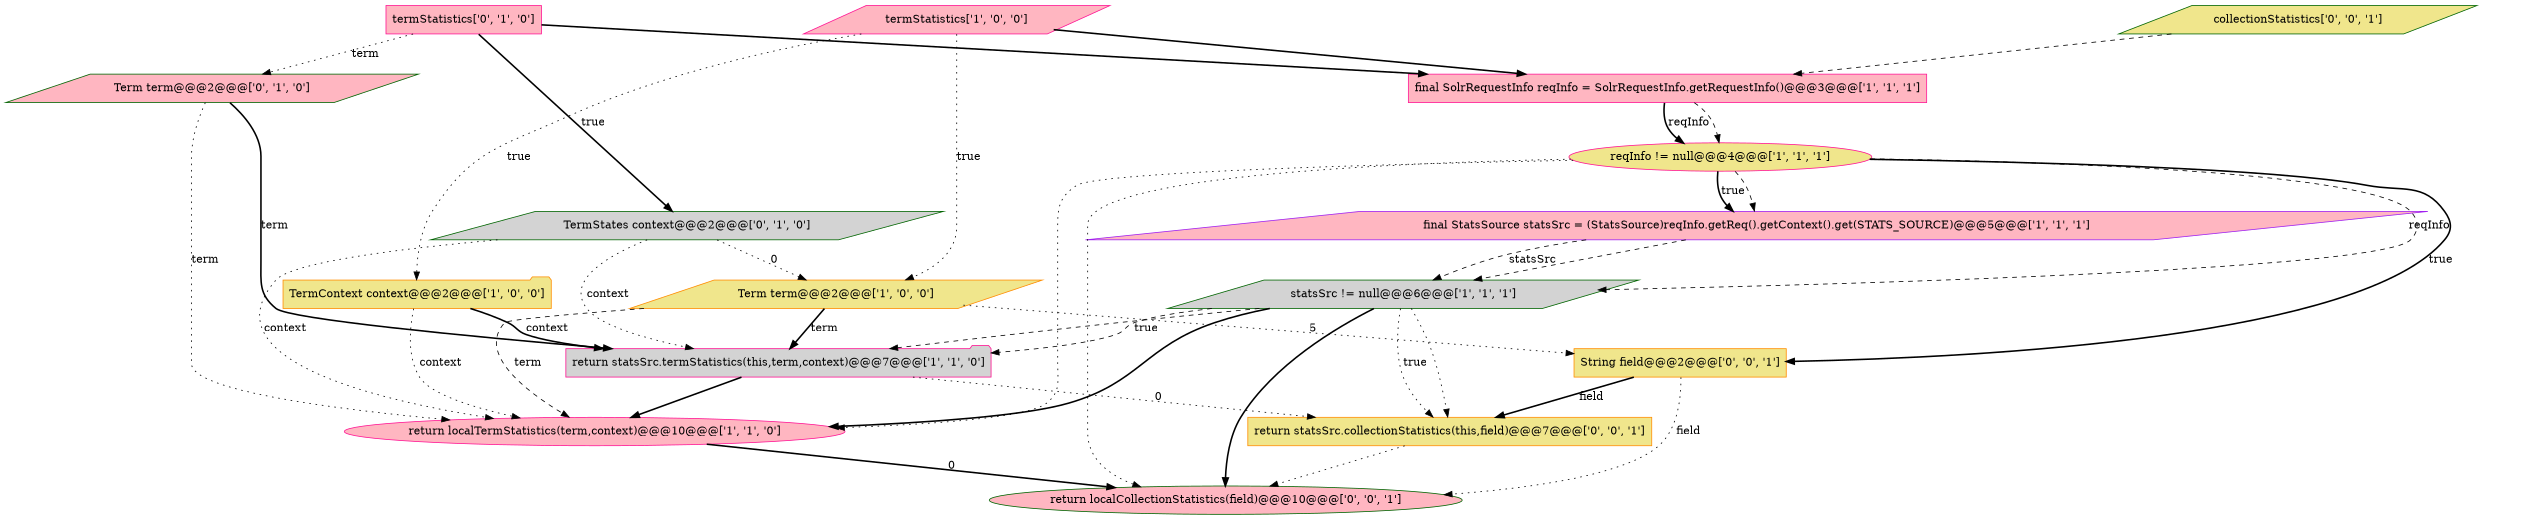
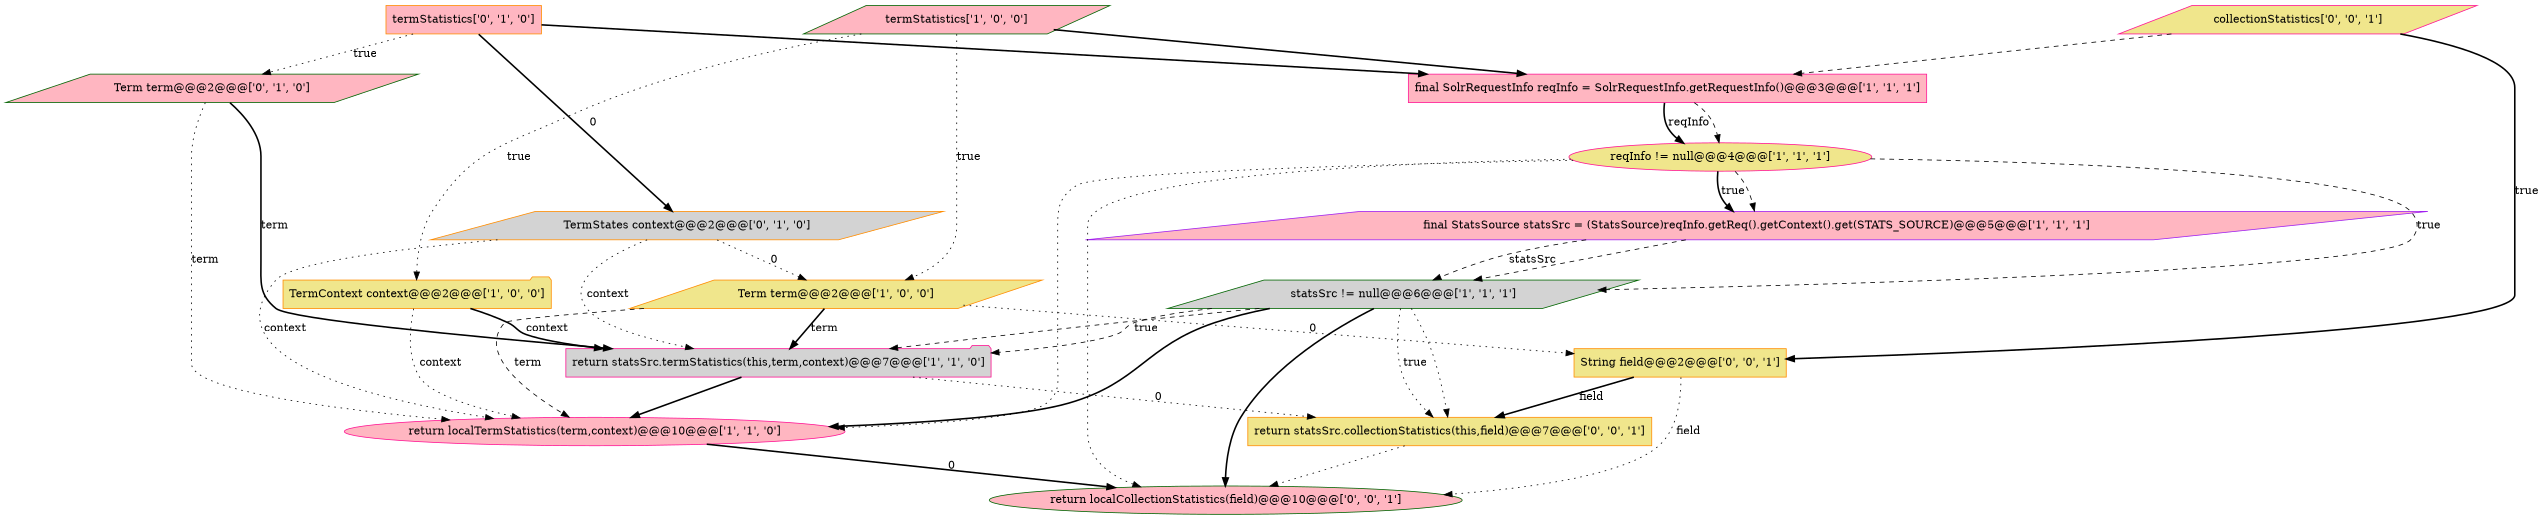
(464, 20) -> (464, 20)
(957, 20) -> (957, 20)
(2298, 20) -> (2298, 20)
(365, 54) -> (365, 54)
(593, 123) -> (593, 123)
(687, 226) -> (687, 226)
(2429, 226) -> (2429, 226)
(2422, 257) -> (2327, 331)
(1313, 329) -> (1313, 329)
